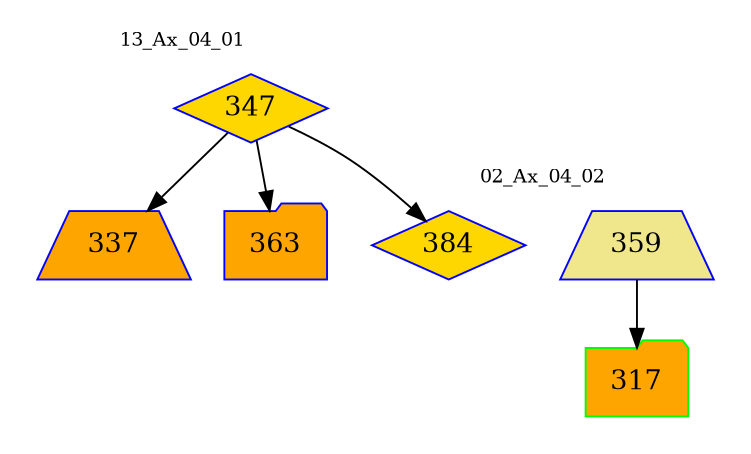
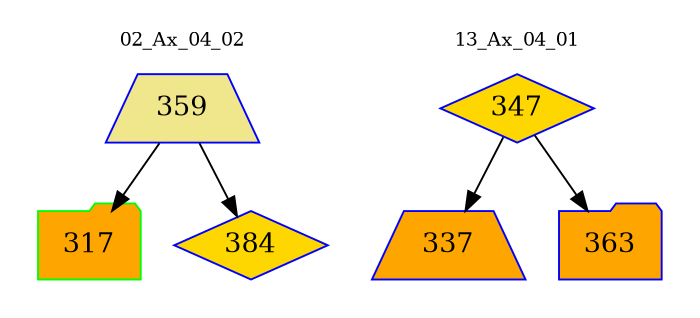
(371, 175) -> (214, 171)
